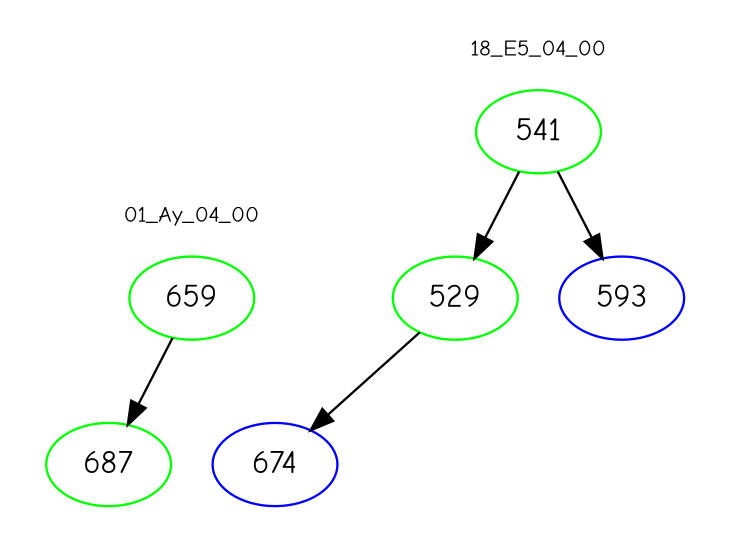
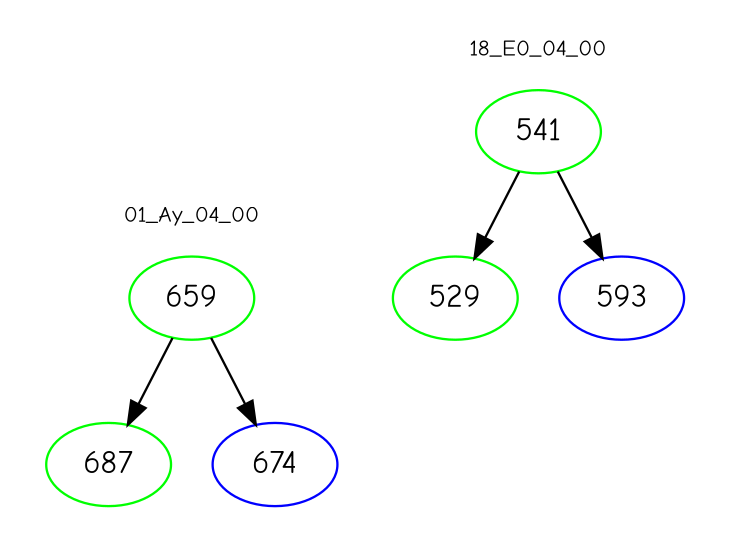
(538, 50) -> (538, 50)
(374, 374) -> (228, 371)
